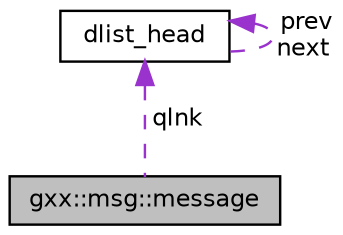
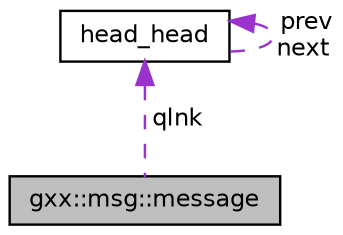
(145, 36) -> (145, 36)
